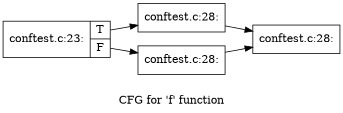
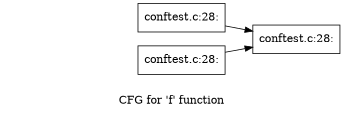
(57, 39) -> none
